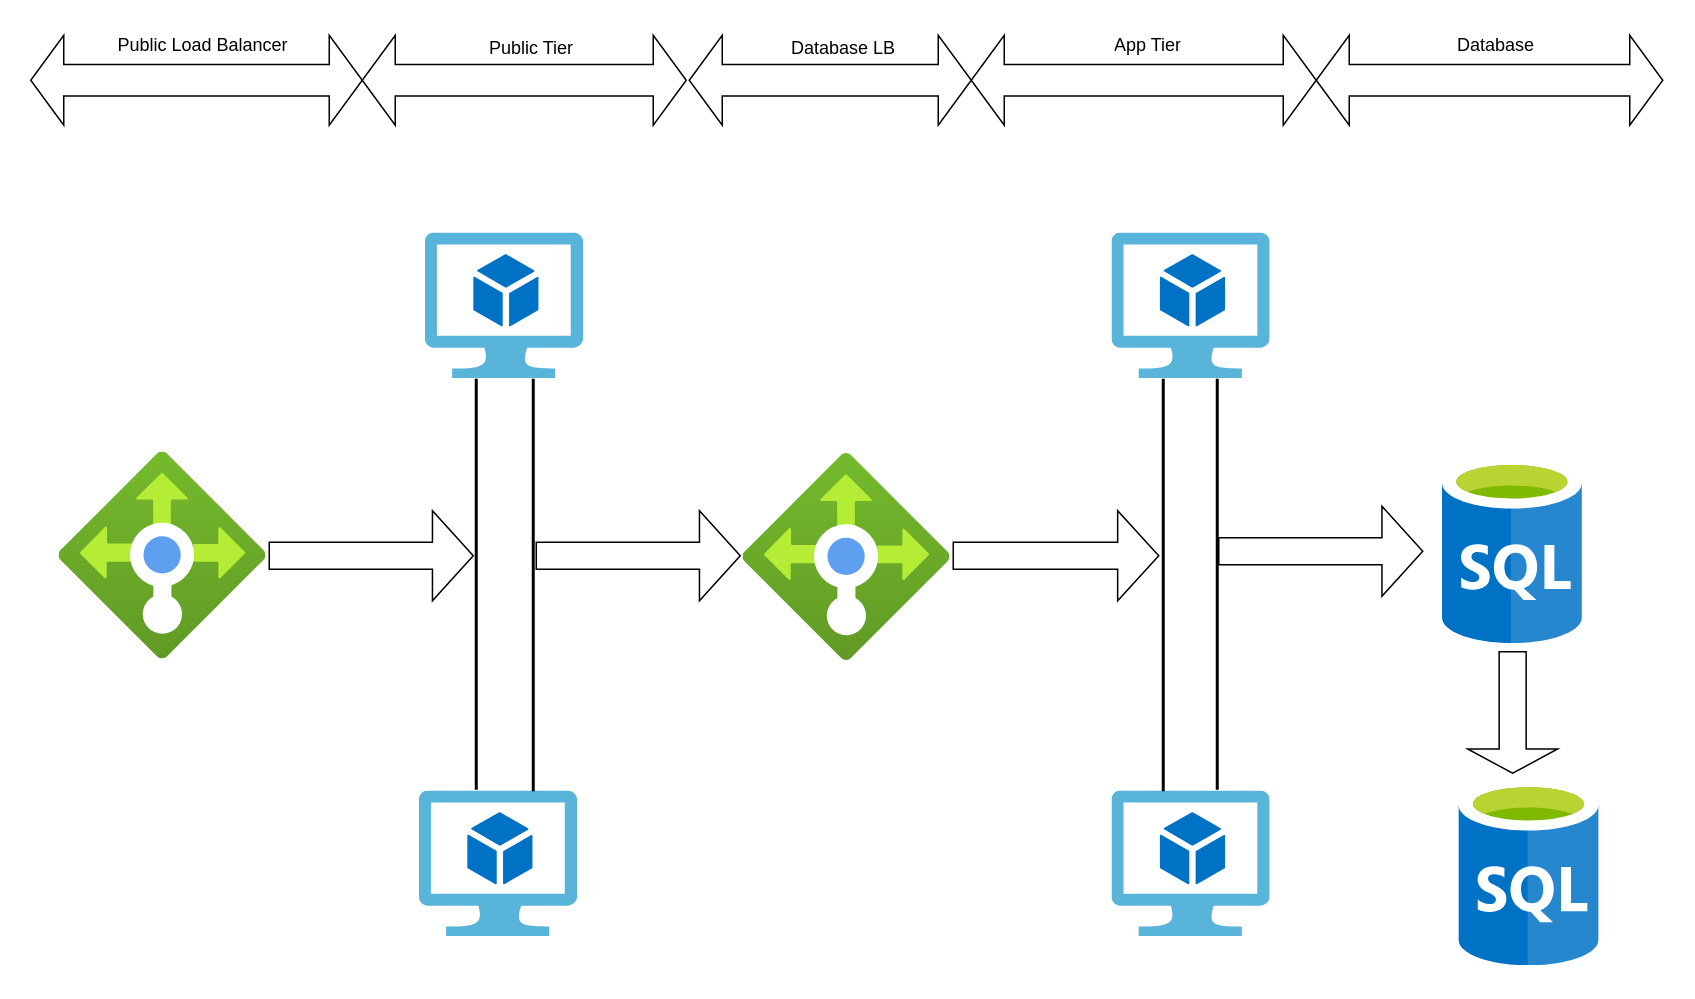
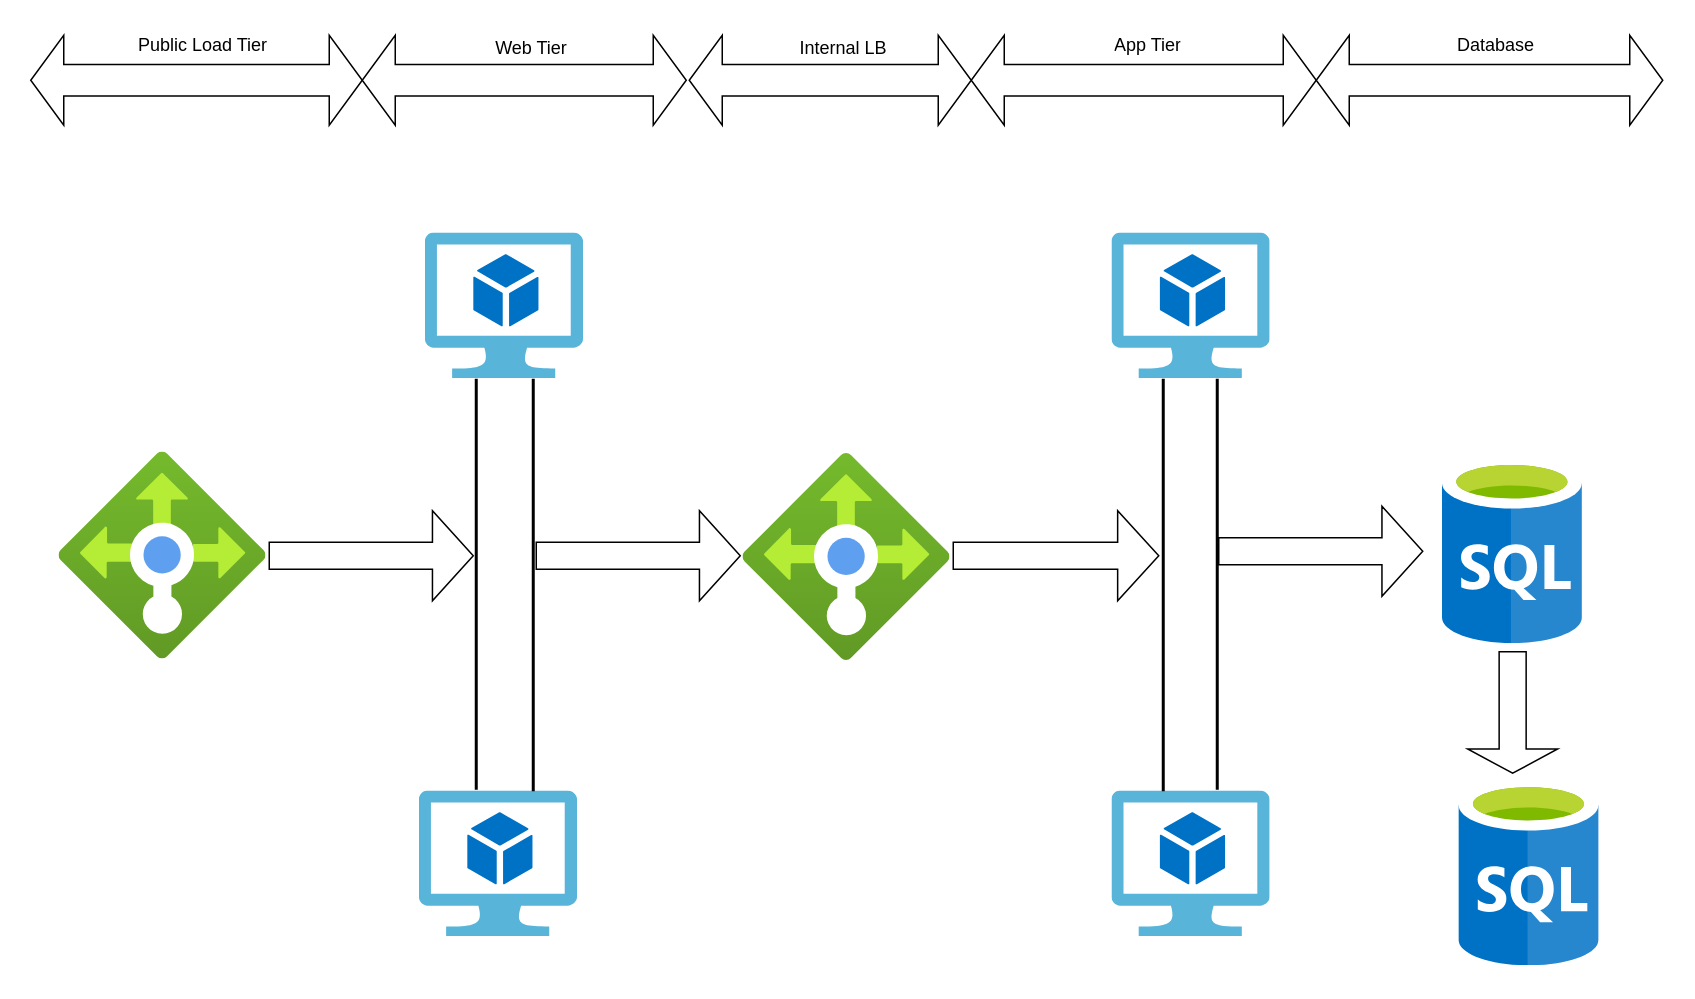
(203, 46) -> (203, 46)
(532, 49) -> (532, 49)
(844, 49) -> (844, 49)
